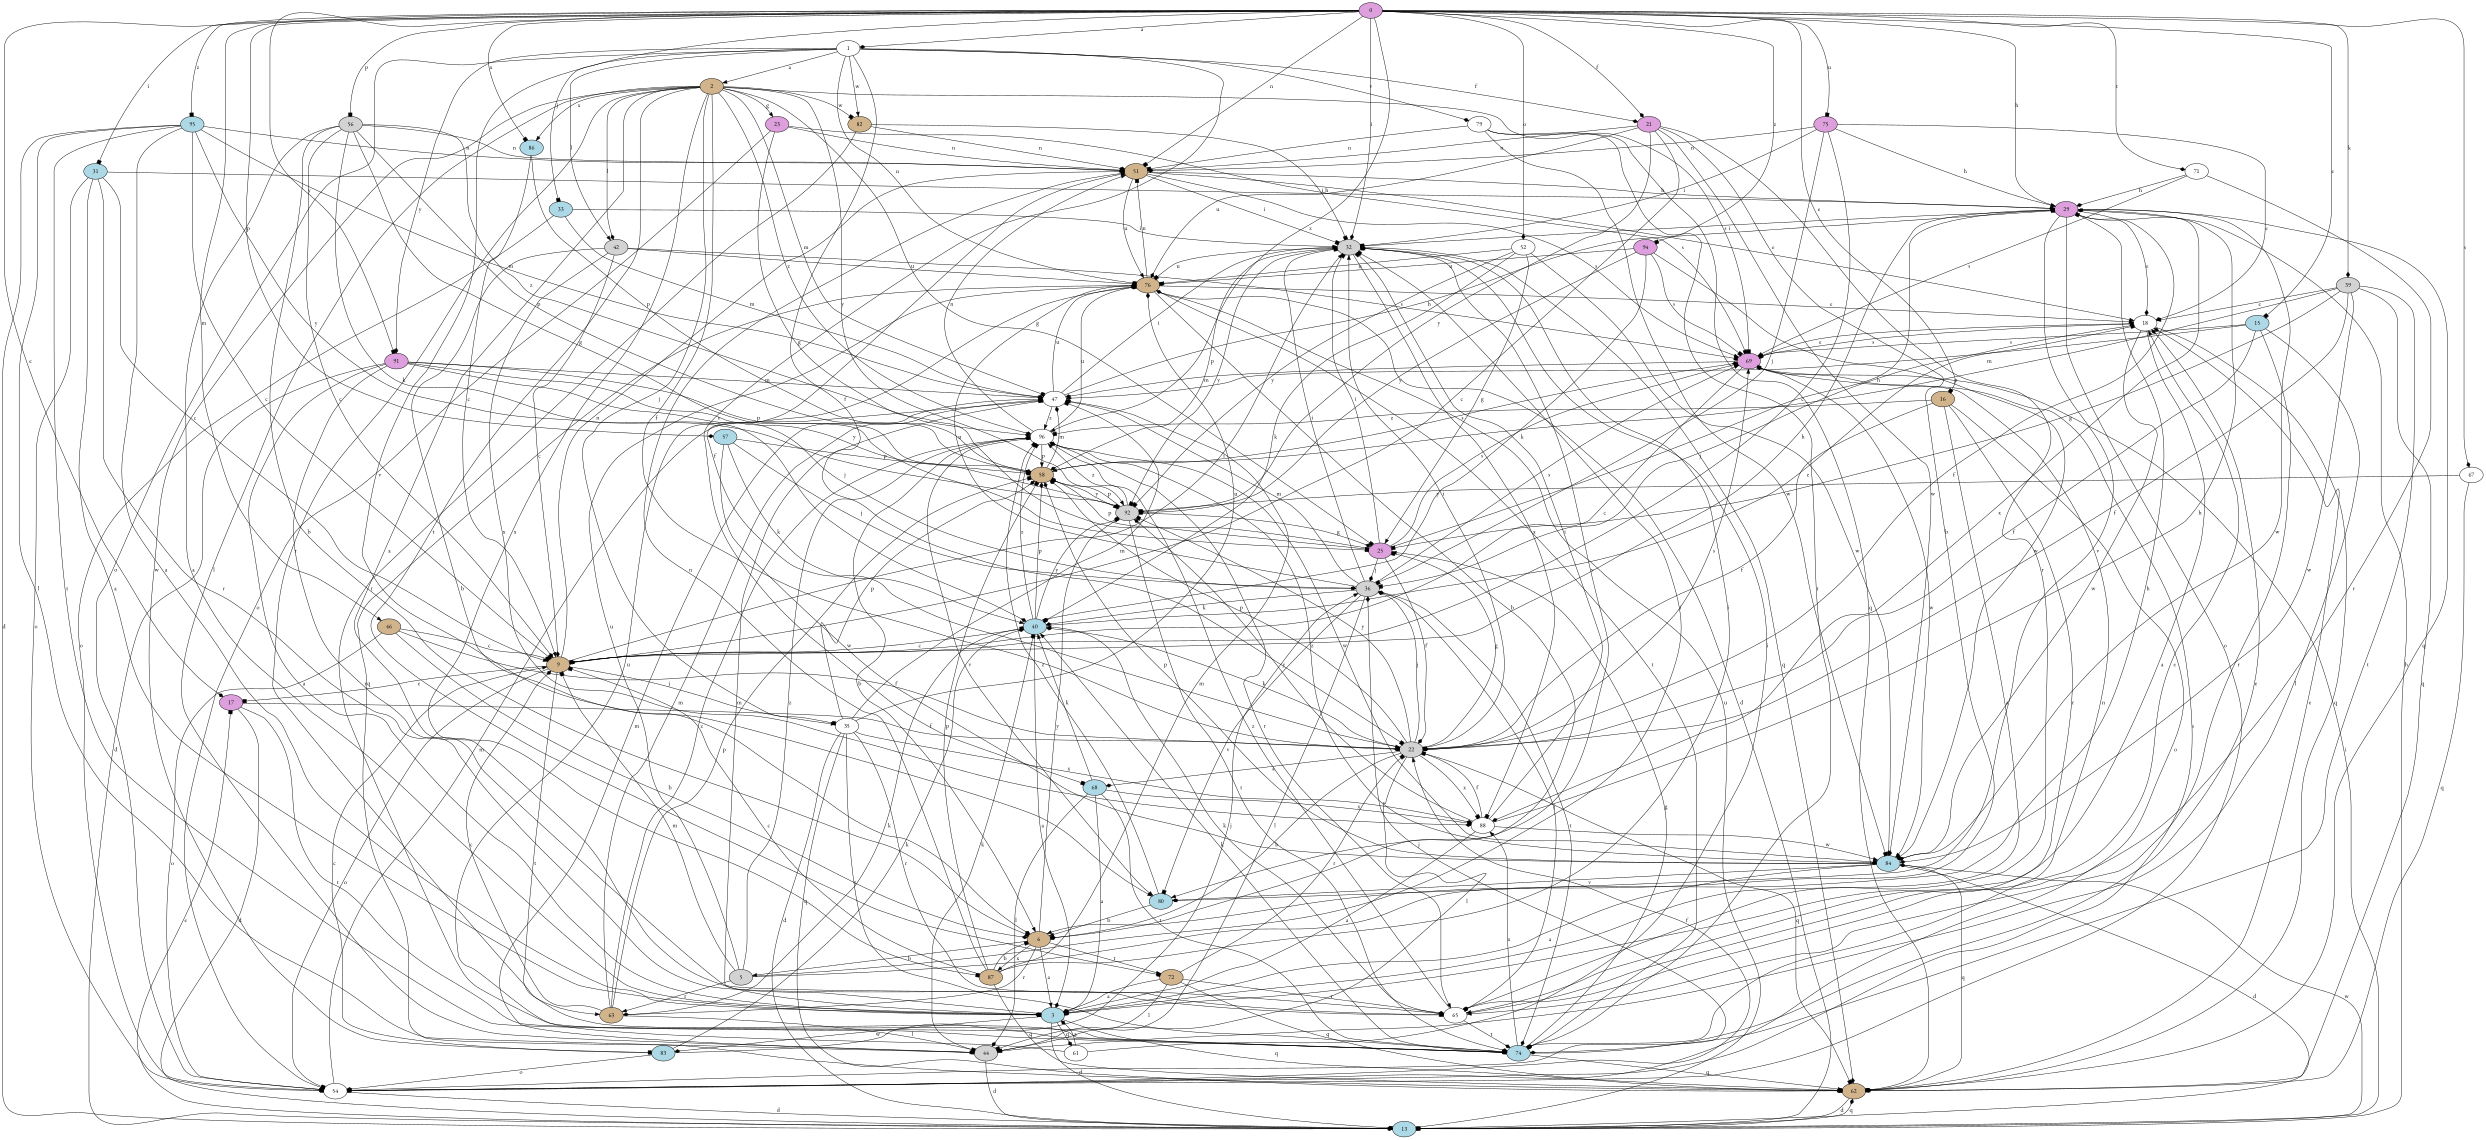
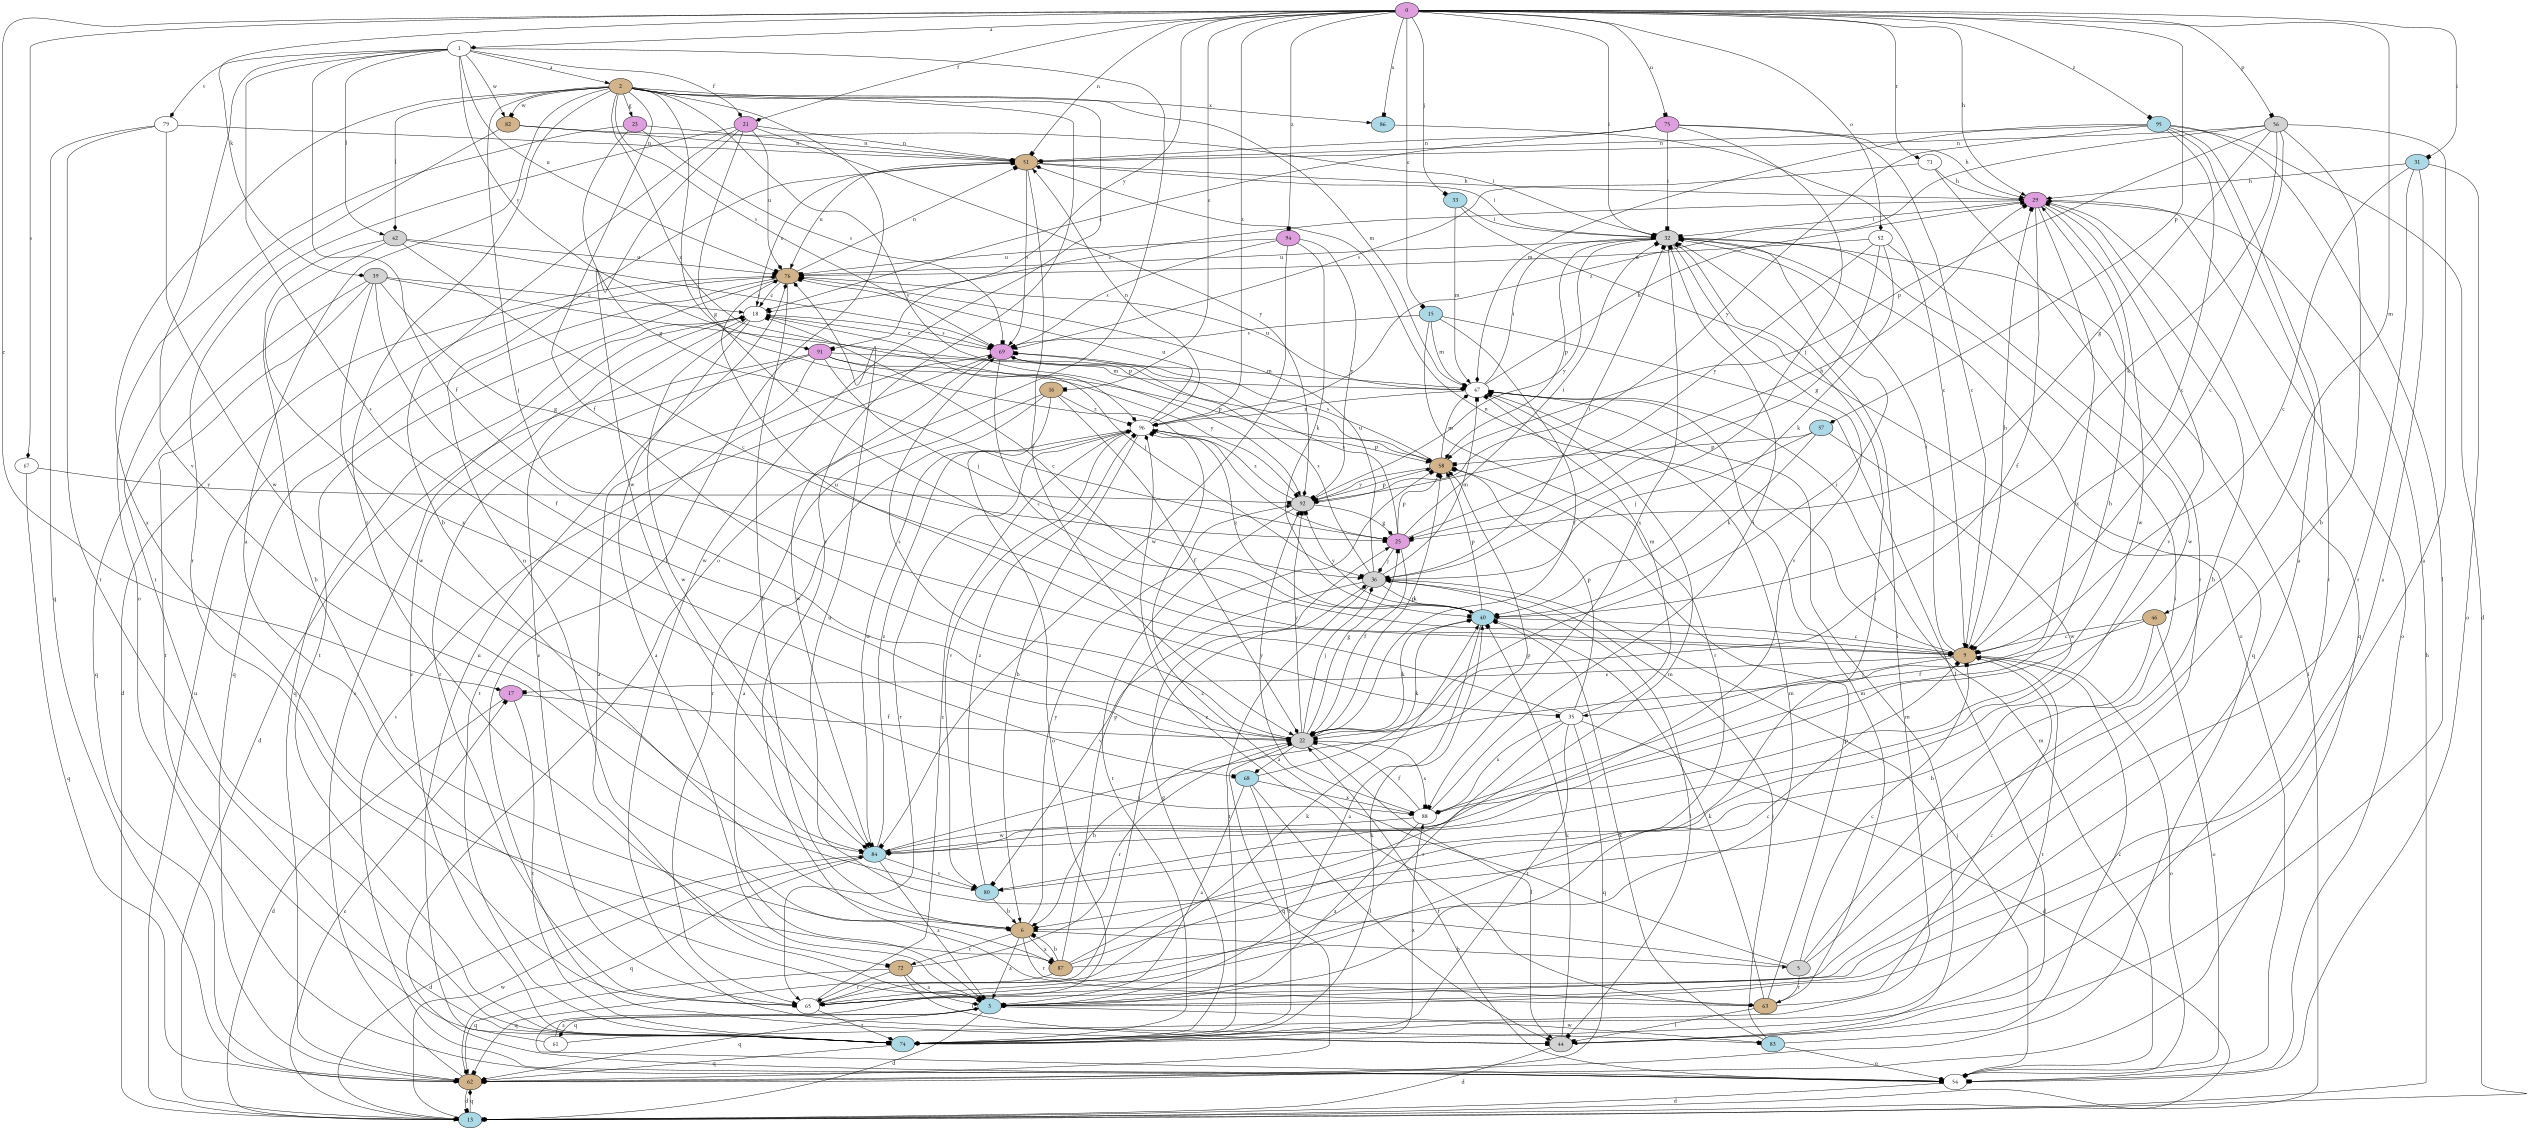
(740, 367) -> none
(2104, 703) -> (480, 693)
(675, 826) -> (1873, 816)
(2379, 1024) -> (1951, 1104)
